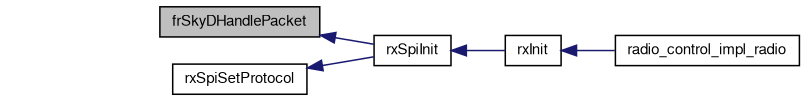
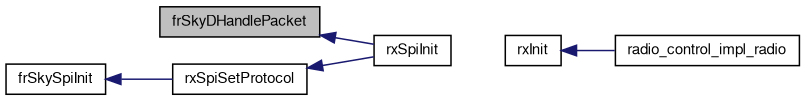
(486, 51) -> none
none -> (56, 79)
